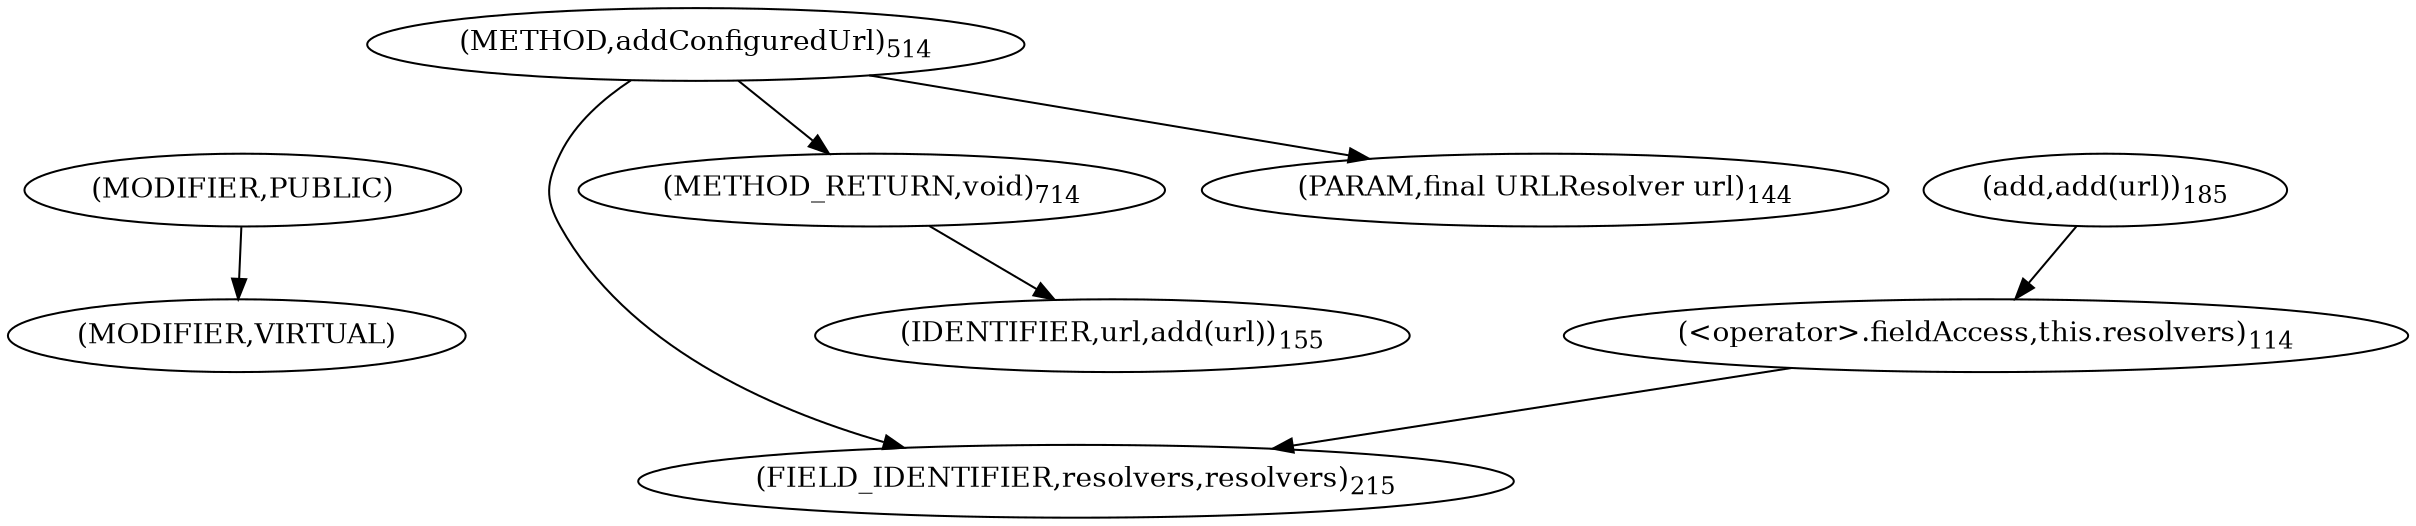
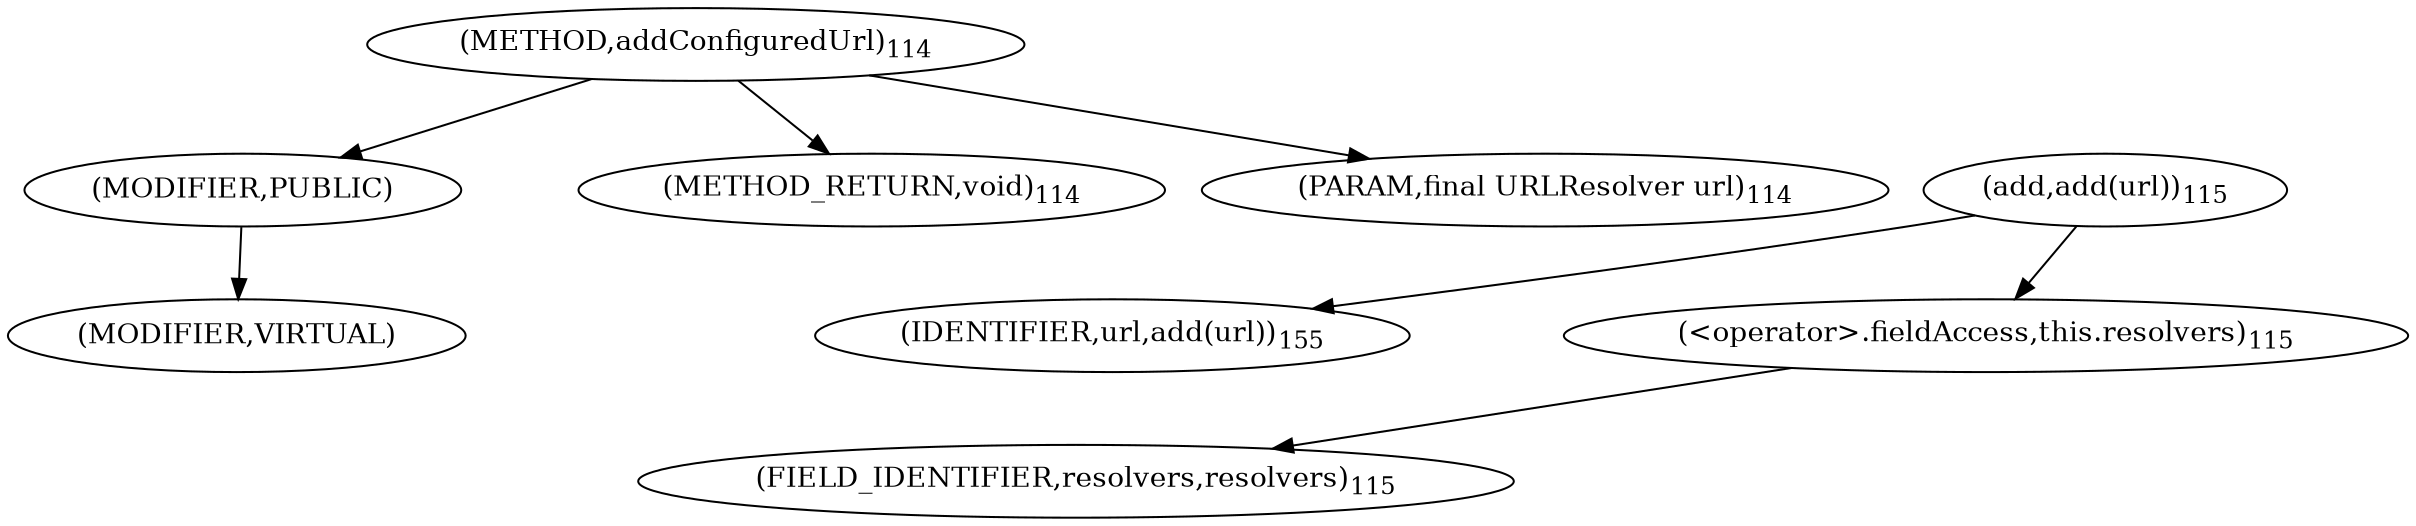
(909, 41) -> (909, 41)
(1058, 187) -> (1058, 187)
(1770, 187) -> (1770, 187)
(2205, 187) -> (2205, 187)
(983, 258) -> (1654, 263)
(629, 311) -> (476, 115)
(2271, 333) -> (2271, 333)
(1373, 478) -> (1373, 478)
